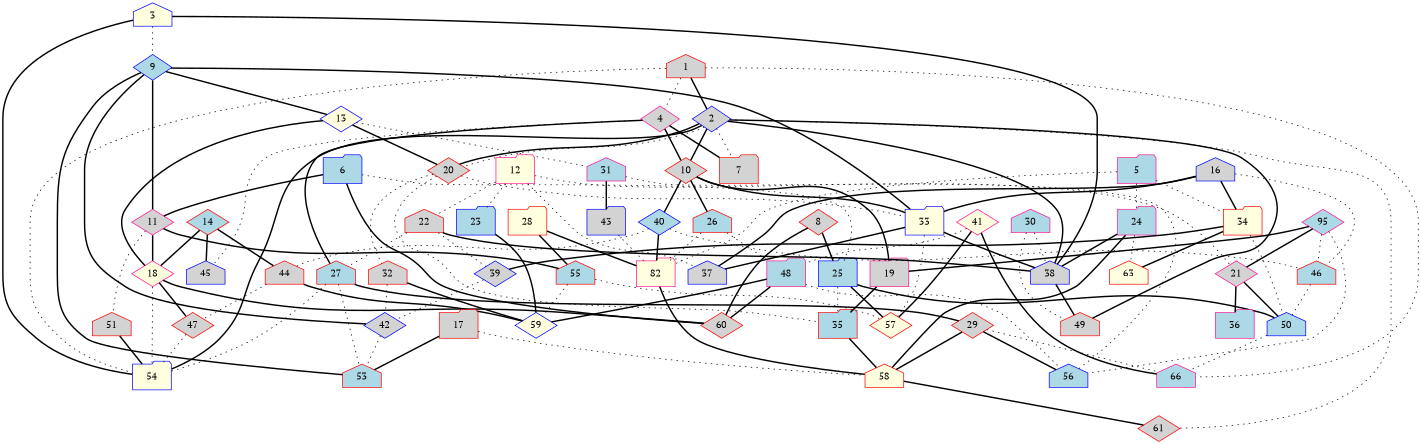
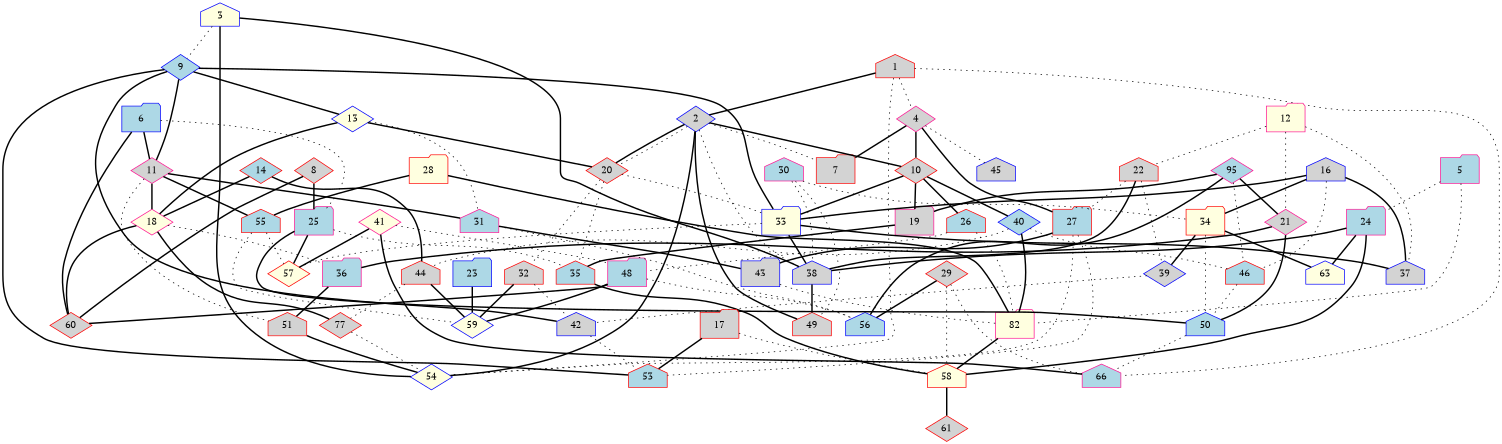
(925, 154) -> (736, 209)
(1256, 156) -> none
none -> (307, 194)
(496, 196) -> none
(1190, 196) -> (1052, 206)
(1133, 245) -> (1344, 250)
(207, 248) -> none
(336, 274) -> (1072, 222)
(838, 274) -> (314, 222)
(1129, 274) -> (1325, 274)
none -> (312, 302)
(702, 305) -> (978, 247)
(152, 325) -> (238, 239)
(193, 325) -> (340, 325)
(385, 325) -> (576, 325)
(838, 325) -> (575, 274)
(1261, 347) -> (1109, 238)
(929, 351) -> (947, 325)
(152, 377) -> (431, 377)
